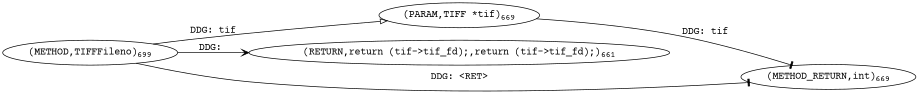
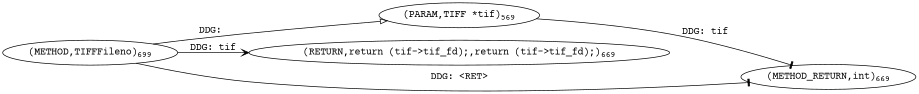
(508, 14) -> (508, 14)
(213, 30) -> (213, 30)
(213, 47) -> (213, 47)
(608, 52) -> (608, 52)
